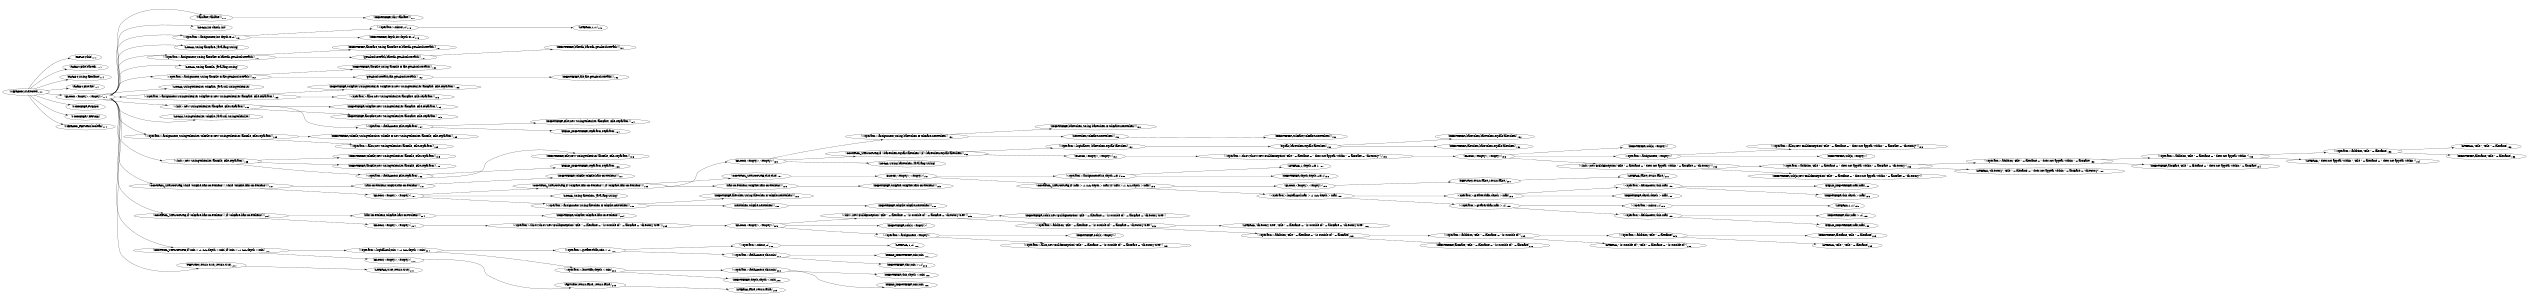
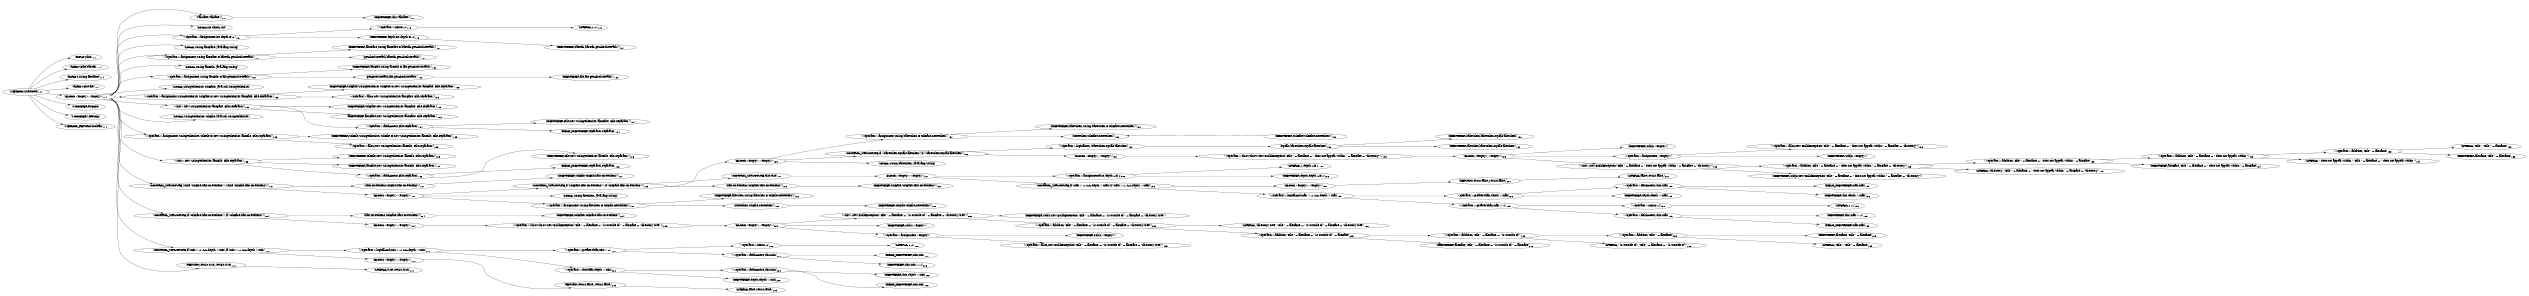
(490, 53) -> (488, 42)
(1195, 138) -> (1197, 135)
(428, 250) -> (428, 250)
